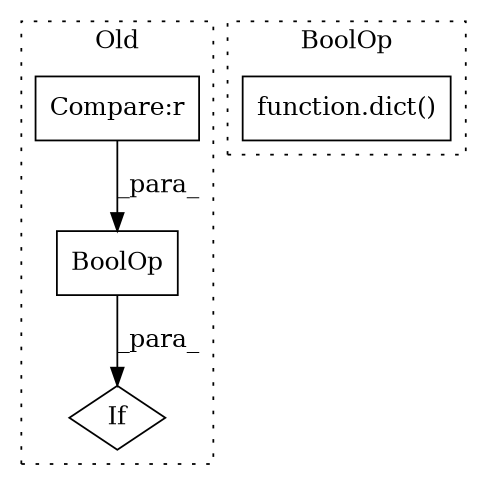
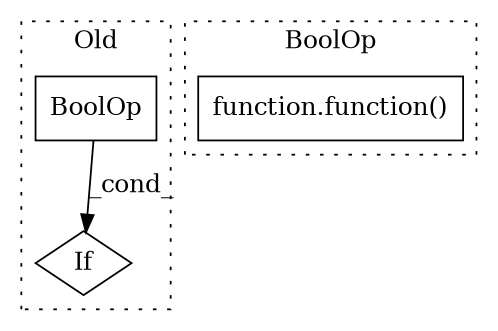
(117, 108) -> none
(347, 108) -> (331, 108)
(158, 340) -> (132, 186)
